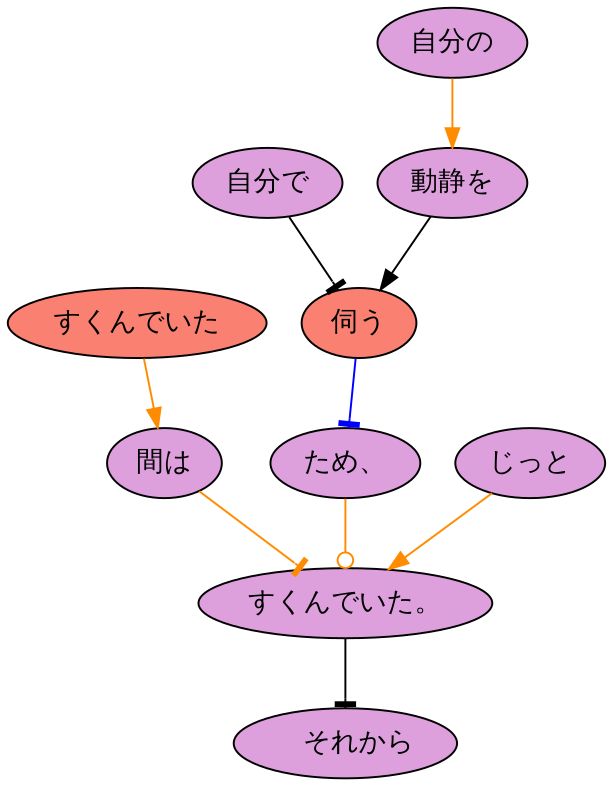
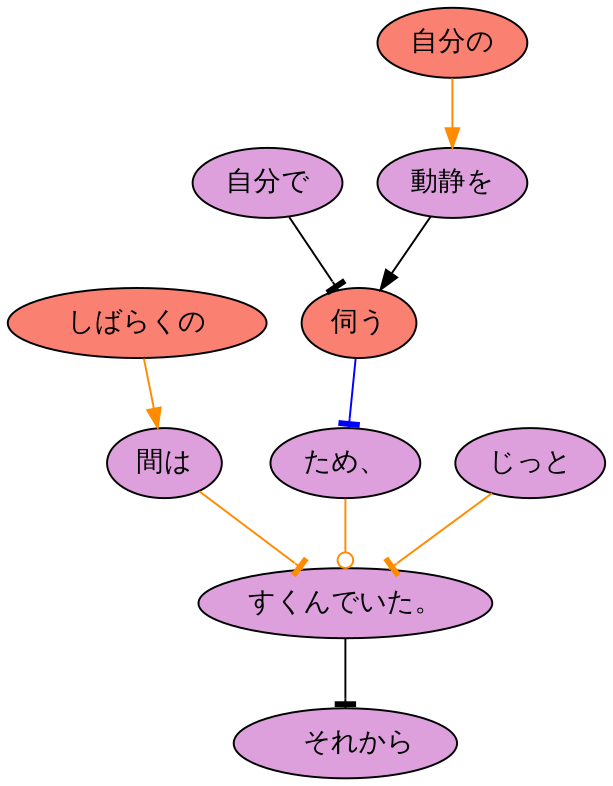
(452, 43) -> (452, 43)
(137, 323) -> (137, 323)
(445, 528) -> (445, 528)
